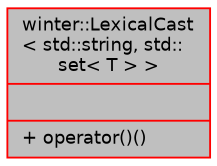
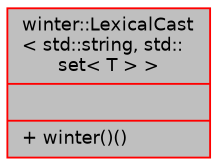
(85, 138) -> (76, 138)
